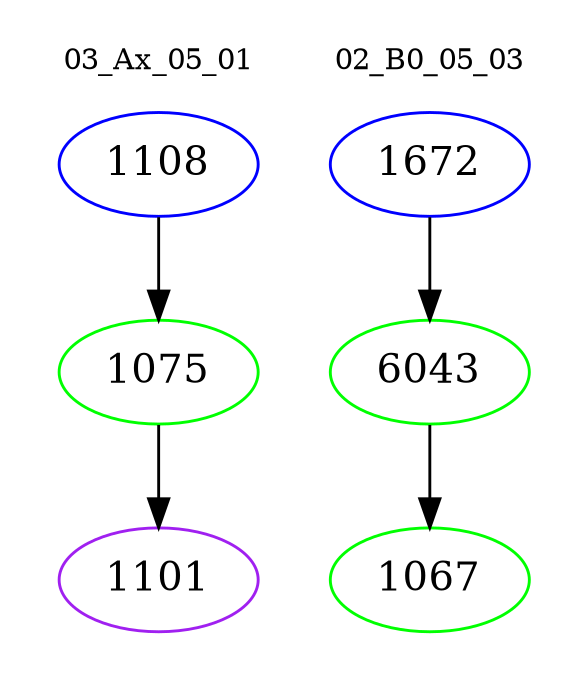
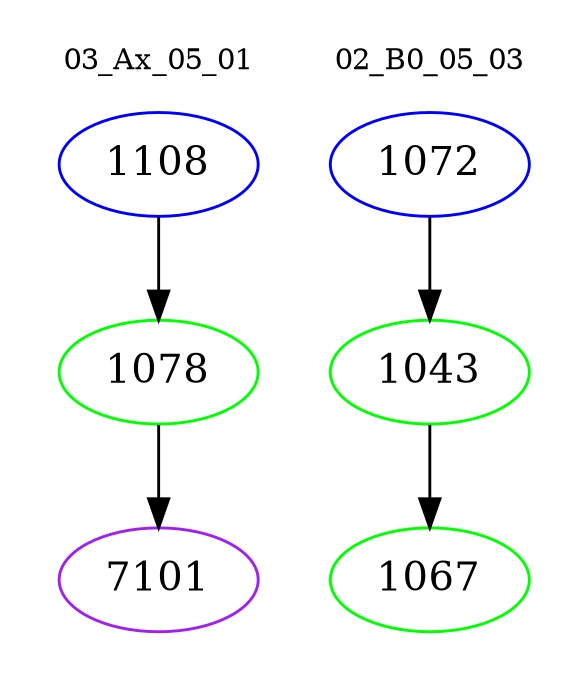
(430, 164) -> (430, 164)
(159, 372) -> (159, 372)
(430, 372) -> (430, 372)
(159, 580) -> (159, 580)
